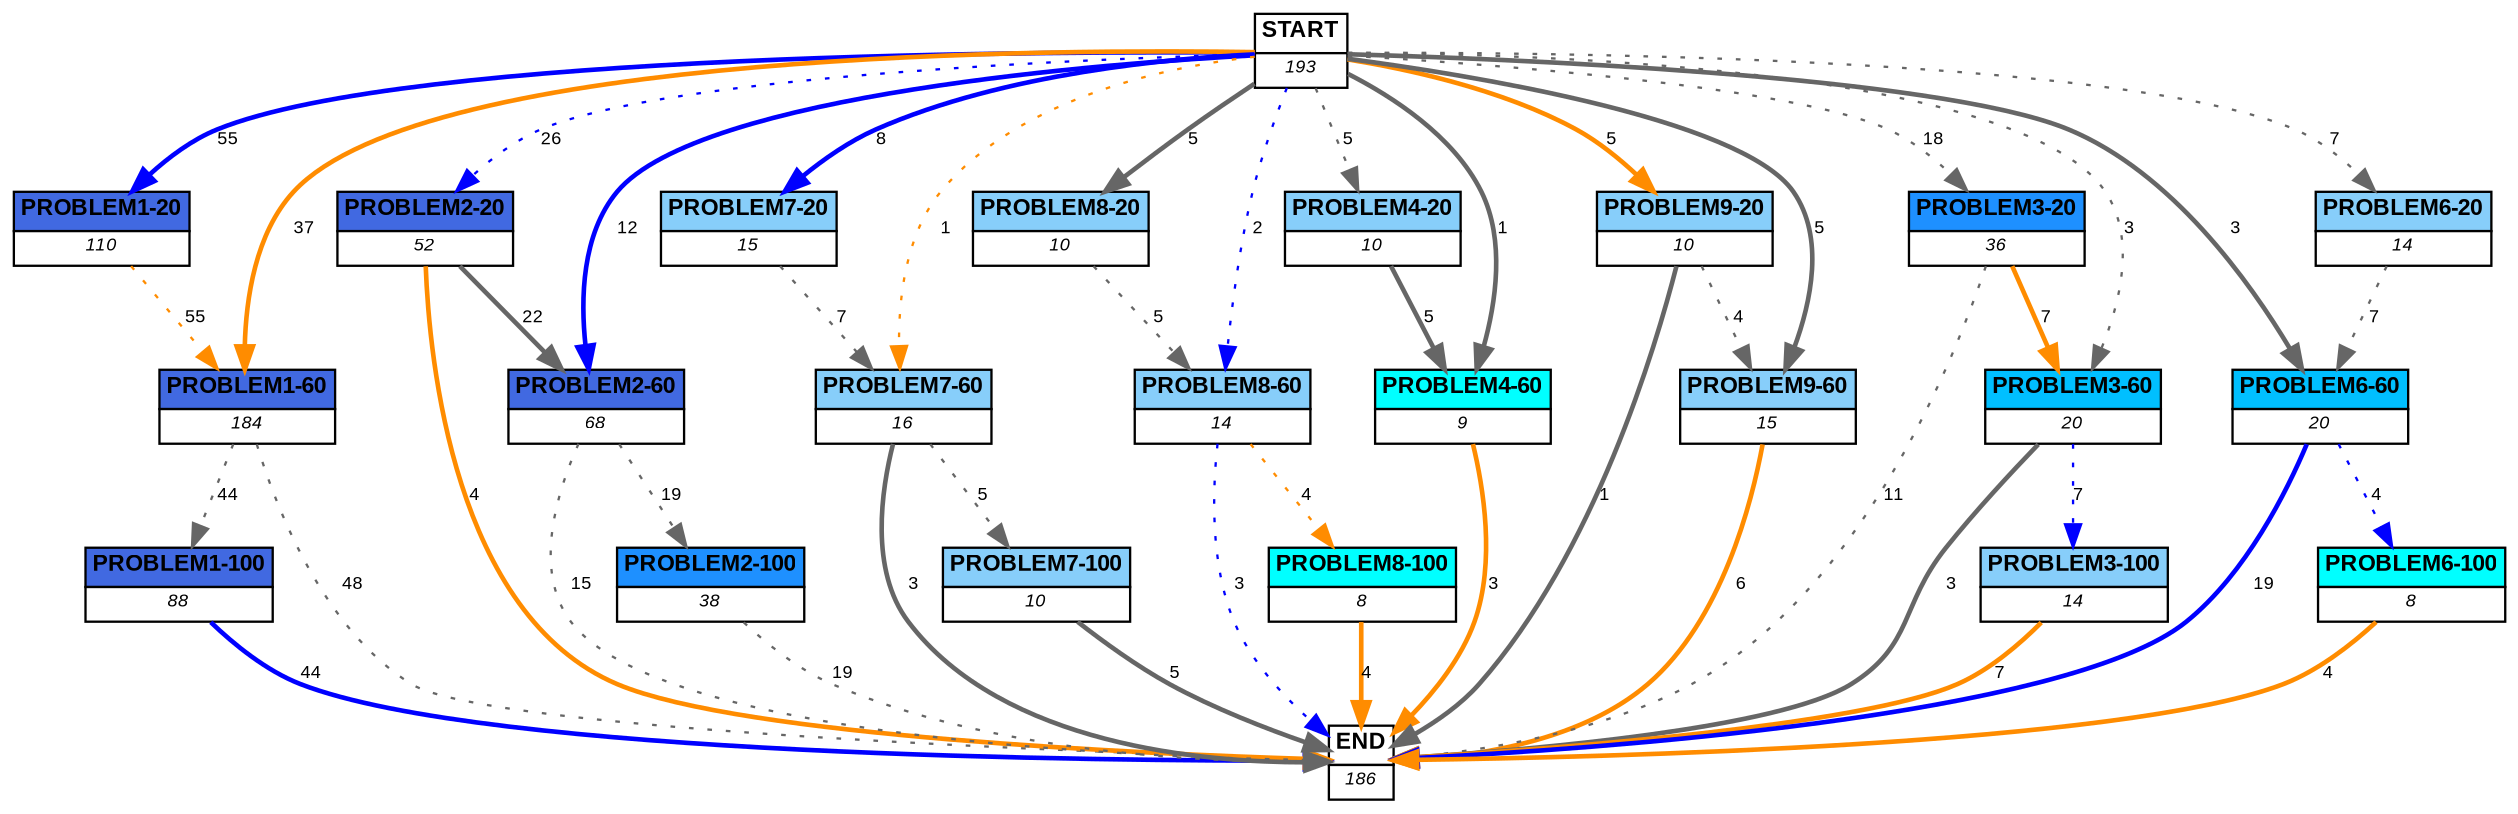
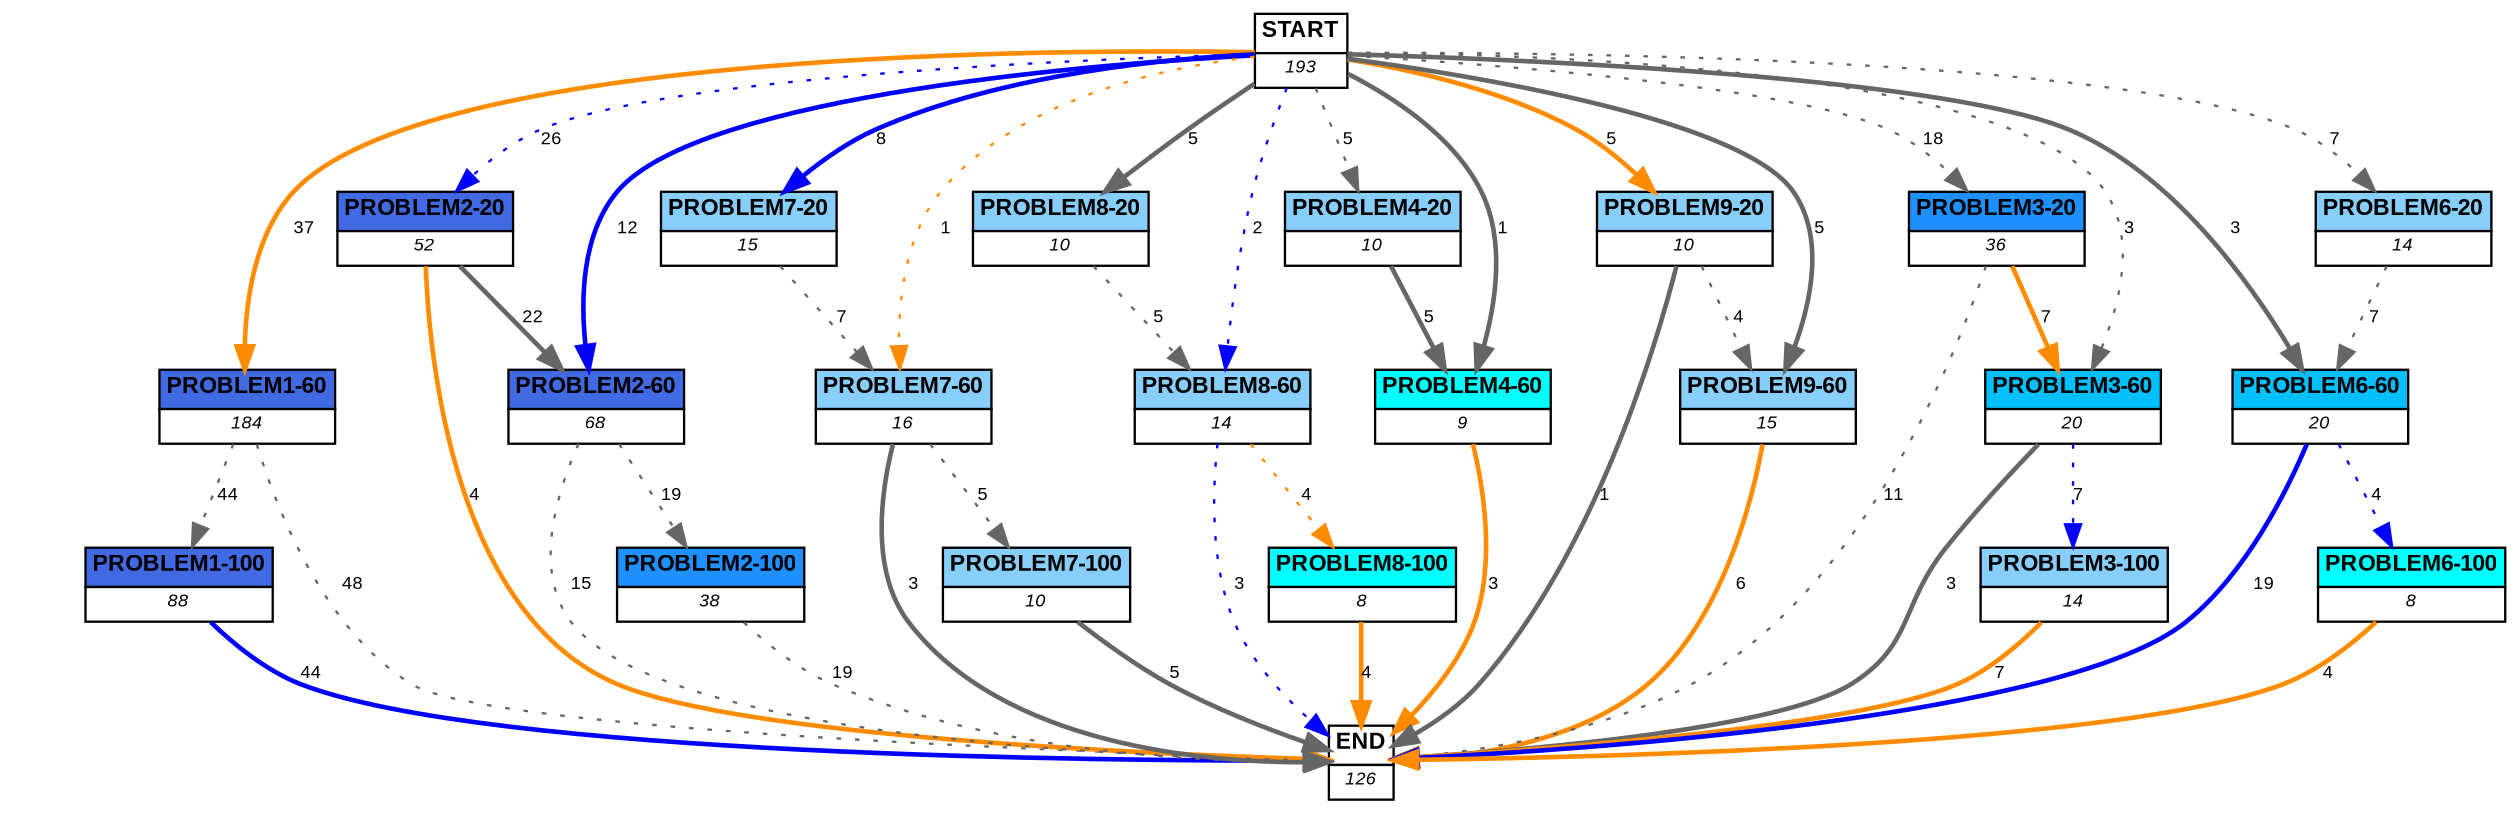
(102, 229) -> none
(1361, 779) -> (1361, 779)
